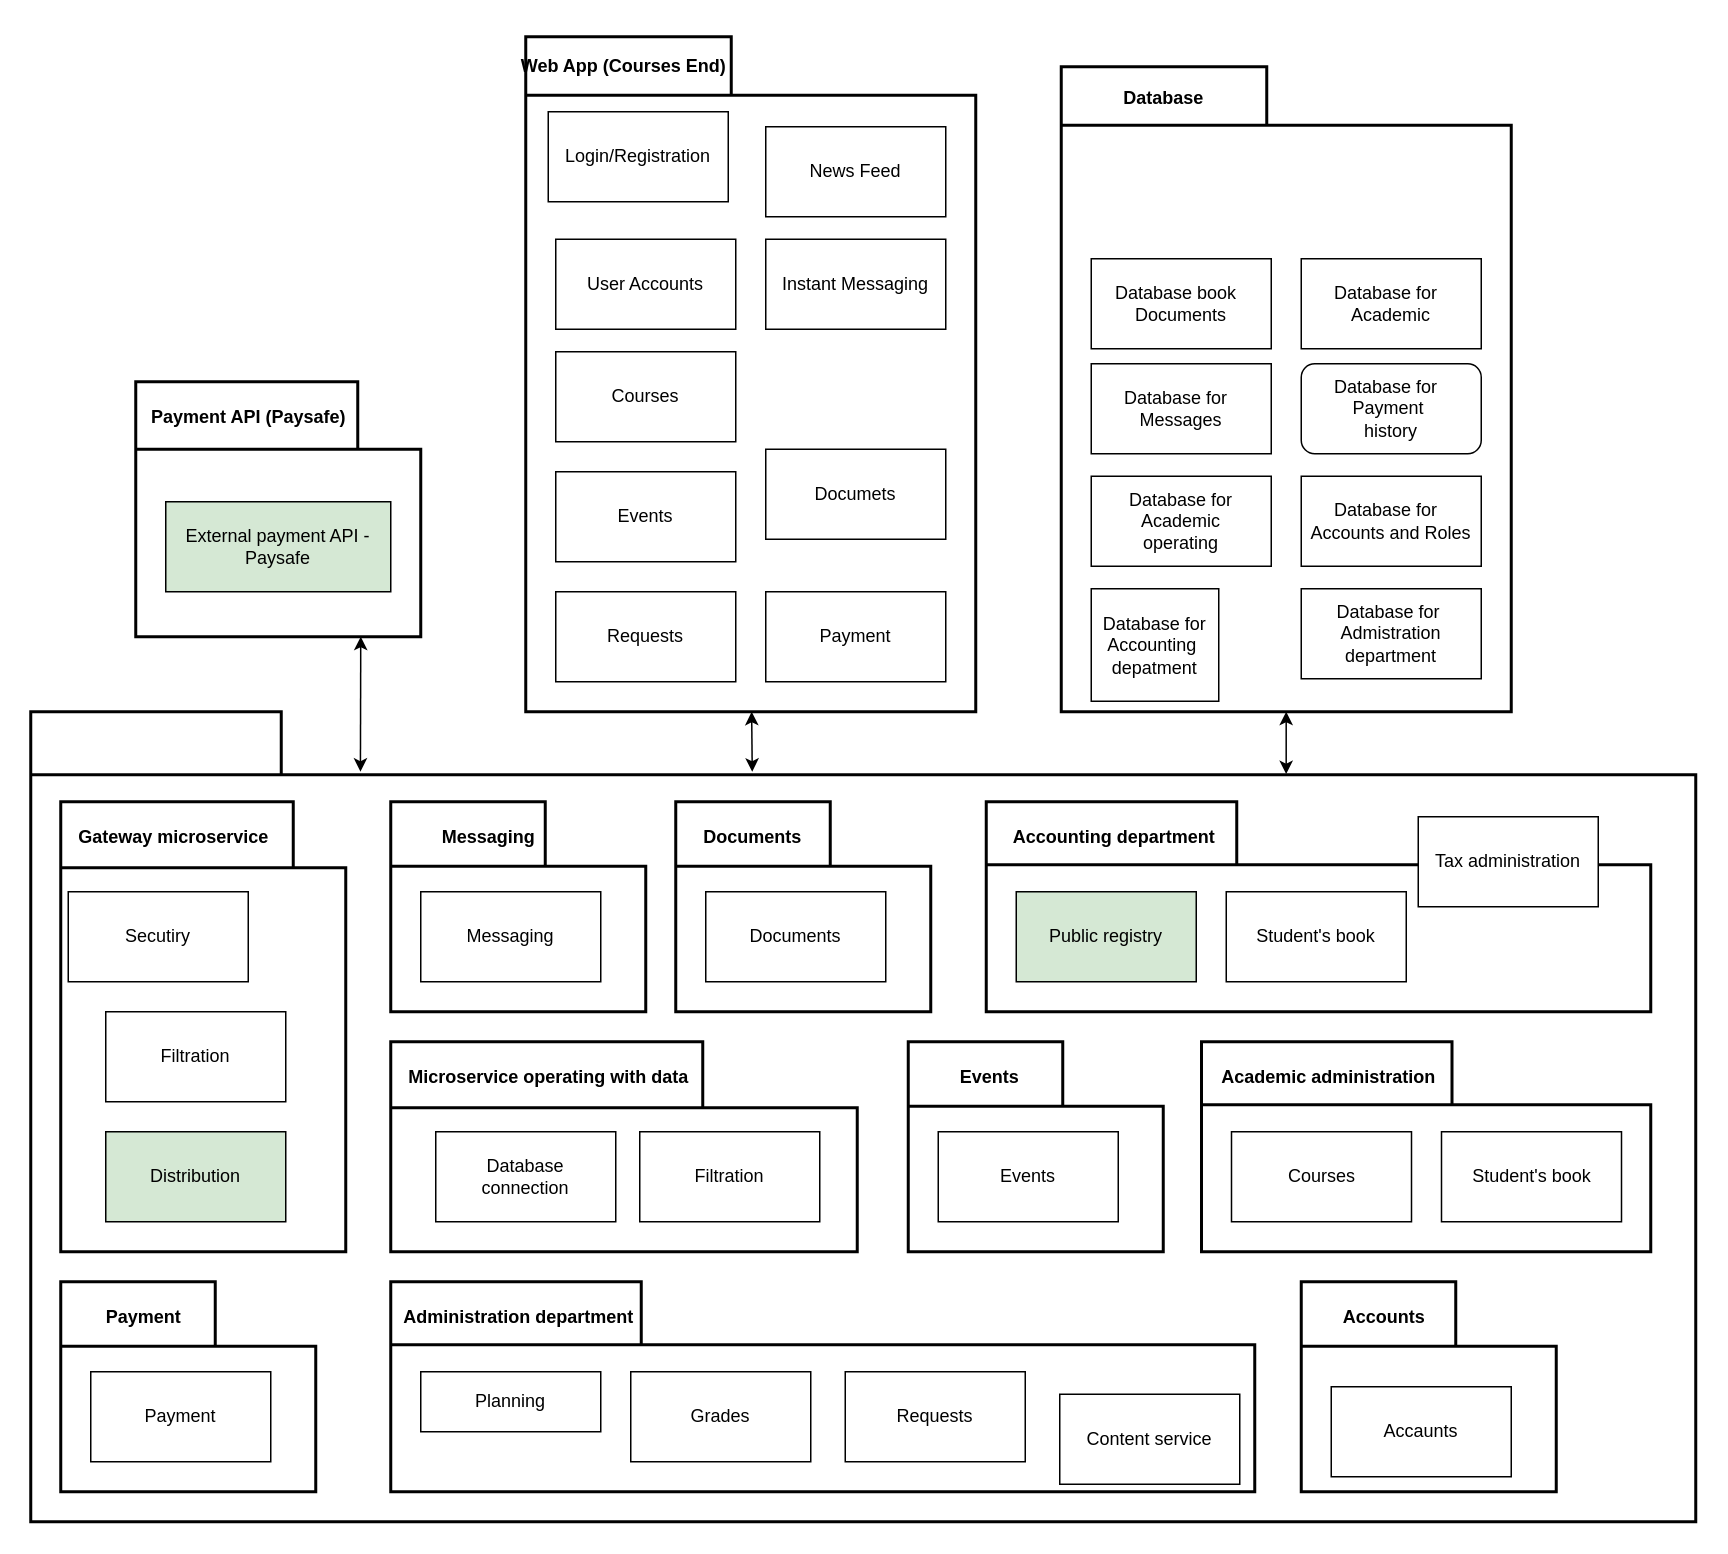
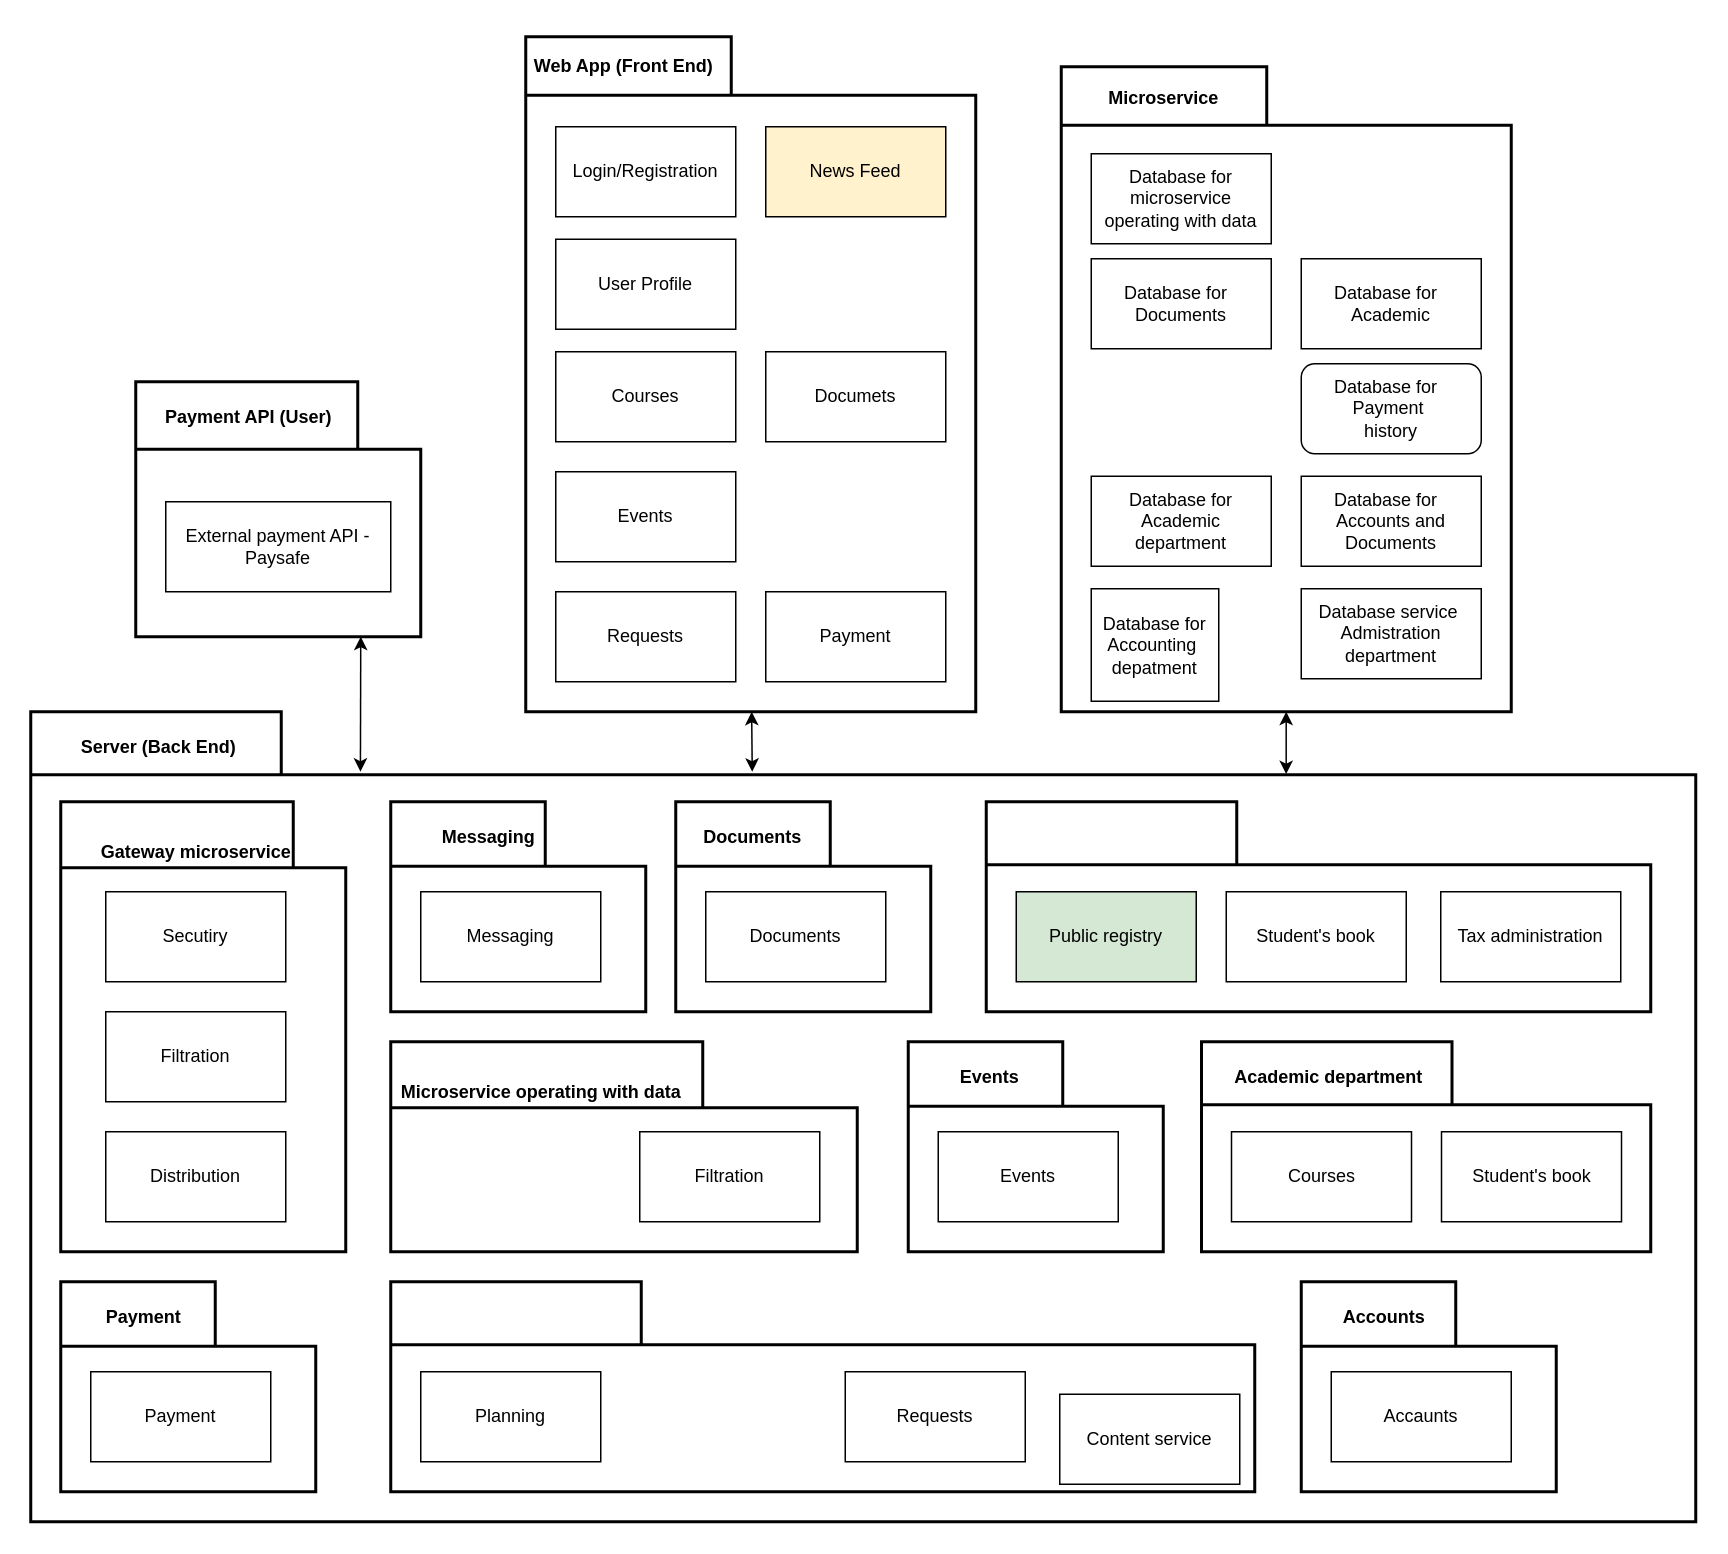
(624, 61) -> (624, 61)
(1164, 92) -> (1164, 92)
(638, 157) -> (646, 172)
(856, 172) -> (856, 172)
none -> (1181, 199)
(646, 284) -> (646, 284)
(856, 284) -> none
(1181, 304) -> (1181, 304)
(1181, 409) -> none
(249, 412) -> (249, 412)
(856, 494) -> (856, 397)
(1181, 521) -> (1181, 521)
(1391, 521) -> (1391, 521)
(278, 547) -> (278, 547)
(1391, 634) -> (1391, 634)
none -> (158, 742)
(173, 832) -> (196, 847)
(1114, 832) -> none
(1508, 862) -> (1531, 937)
(158, 937) -> (196, 937)
(548, 1072) -> (541, 1087)
(1329, 1072) -> (1329, 1072)
(196, 1177) -> (196, 1177)
(526, 1177) -> none
(518, 1312) -> none
(511, 1402) -> (511, 1417)
(721, 1417) -> none
(1421, 1432) -> (1421, 1417)
